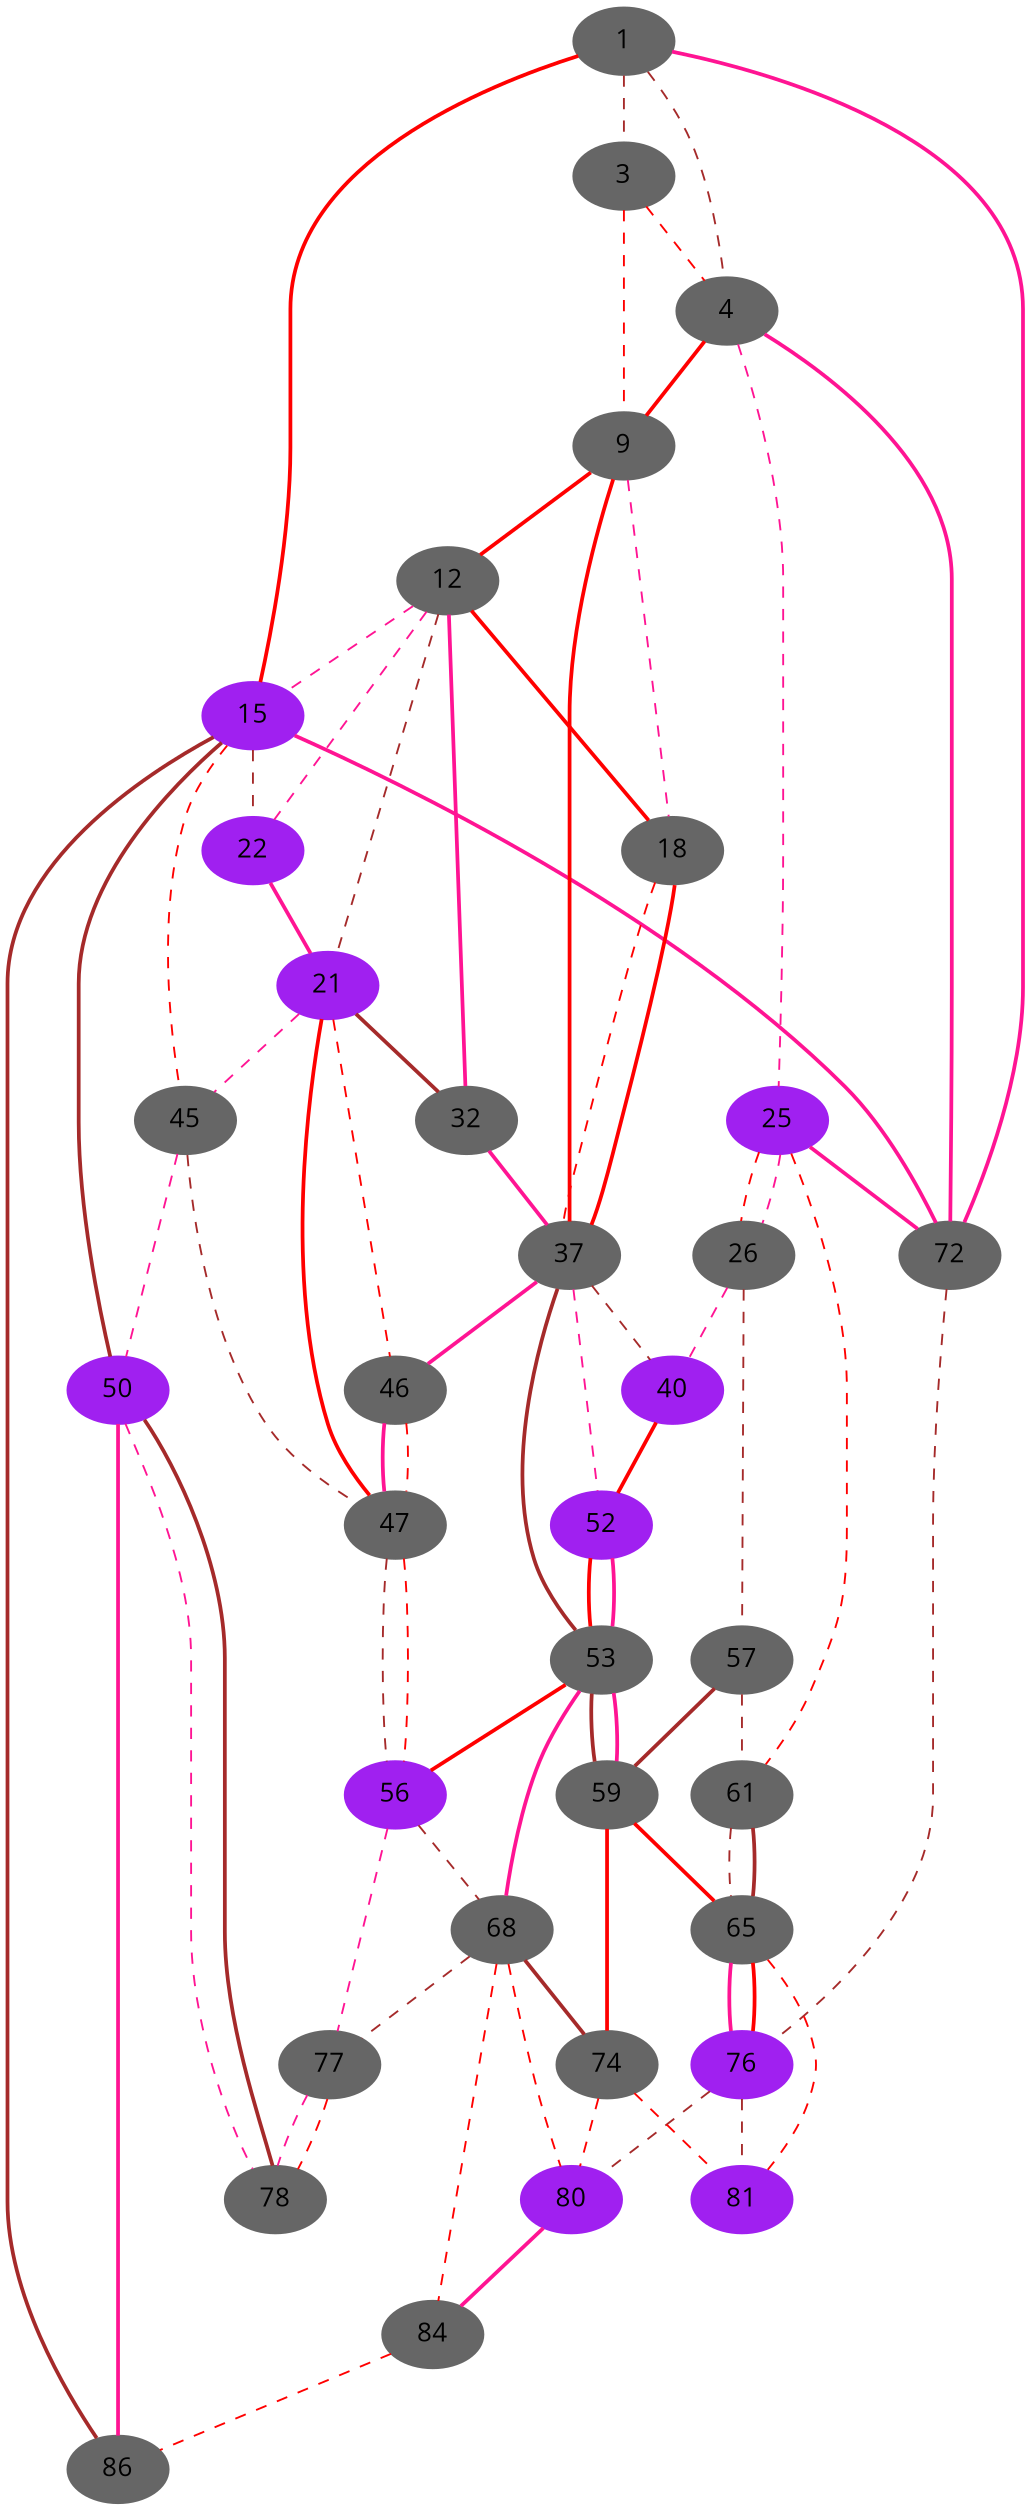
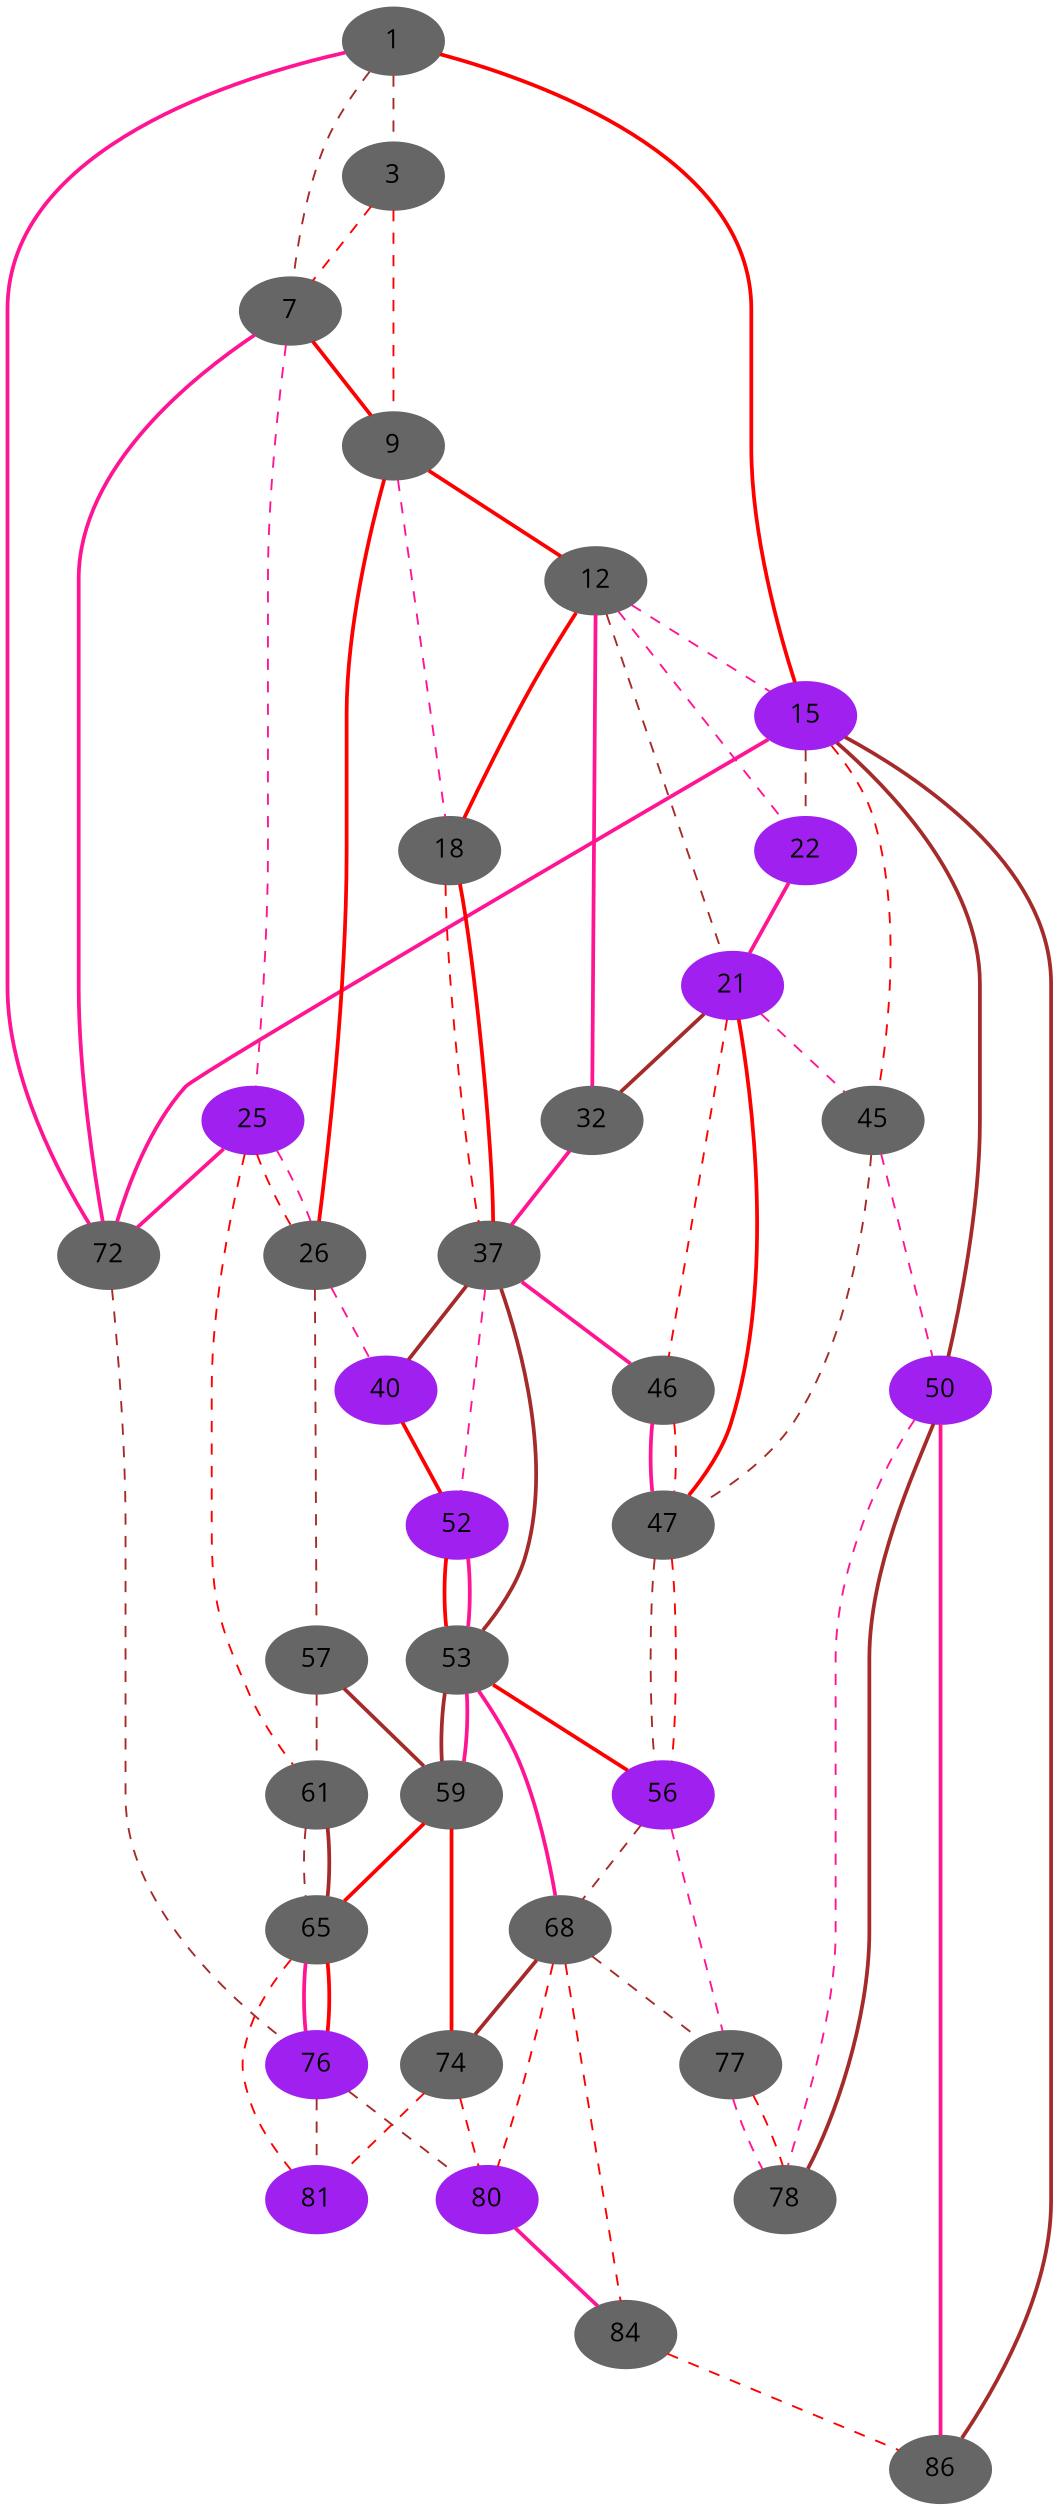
(727, 311) -> (290, 311)
(570, 848) -> (347, 849)
(621, 1323) -> (437, 1323)
